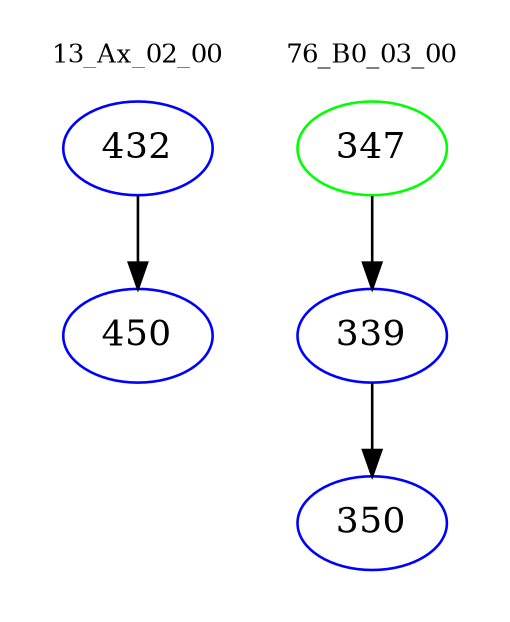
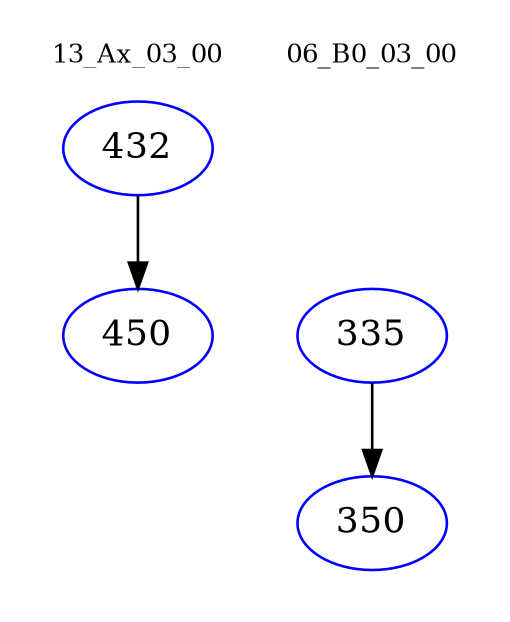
(138, 56) -> (138, 56)
(372, 56) -> (372, 56)
(372, 148) -> none
(372, 336) -> (372, 336)
